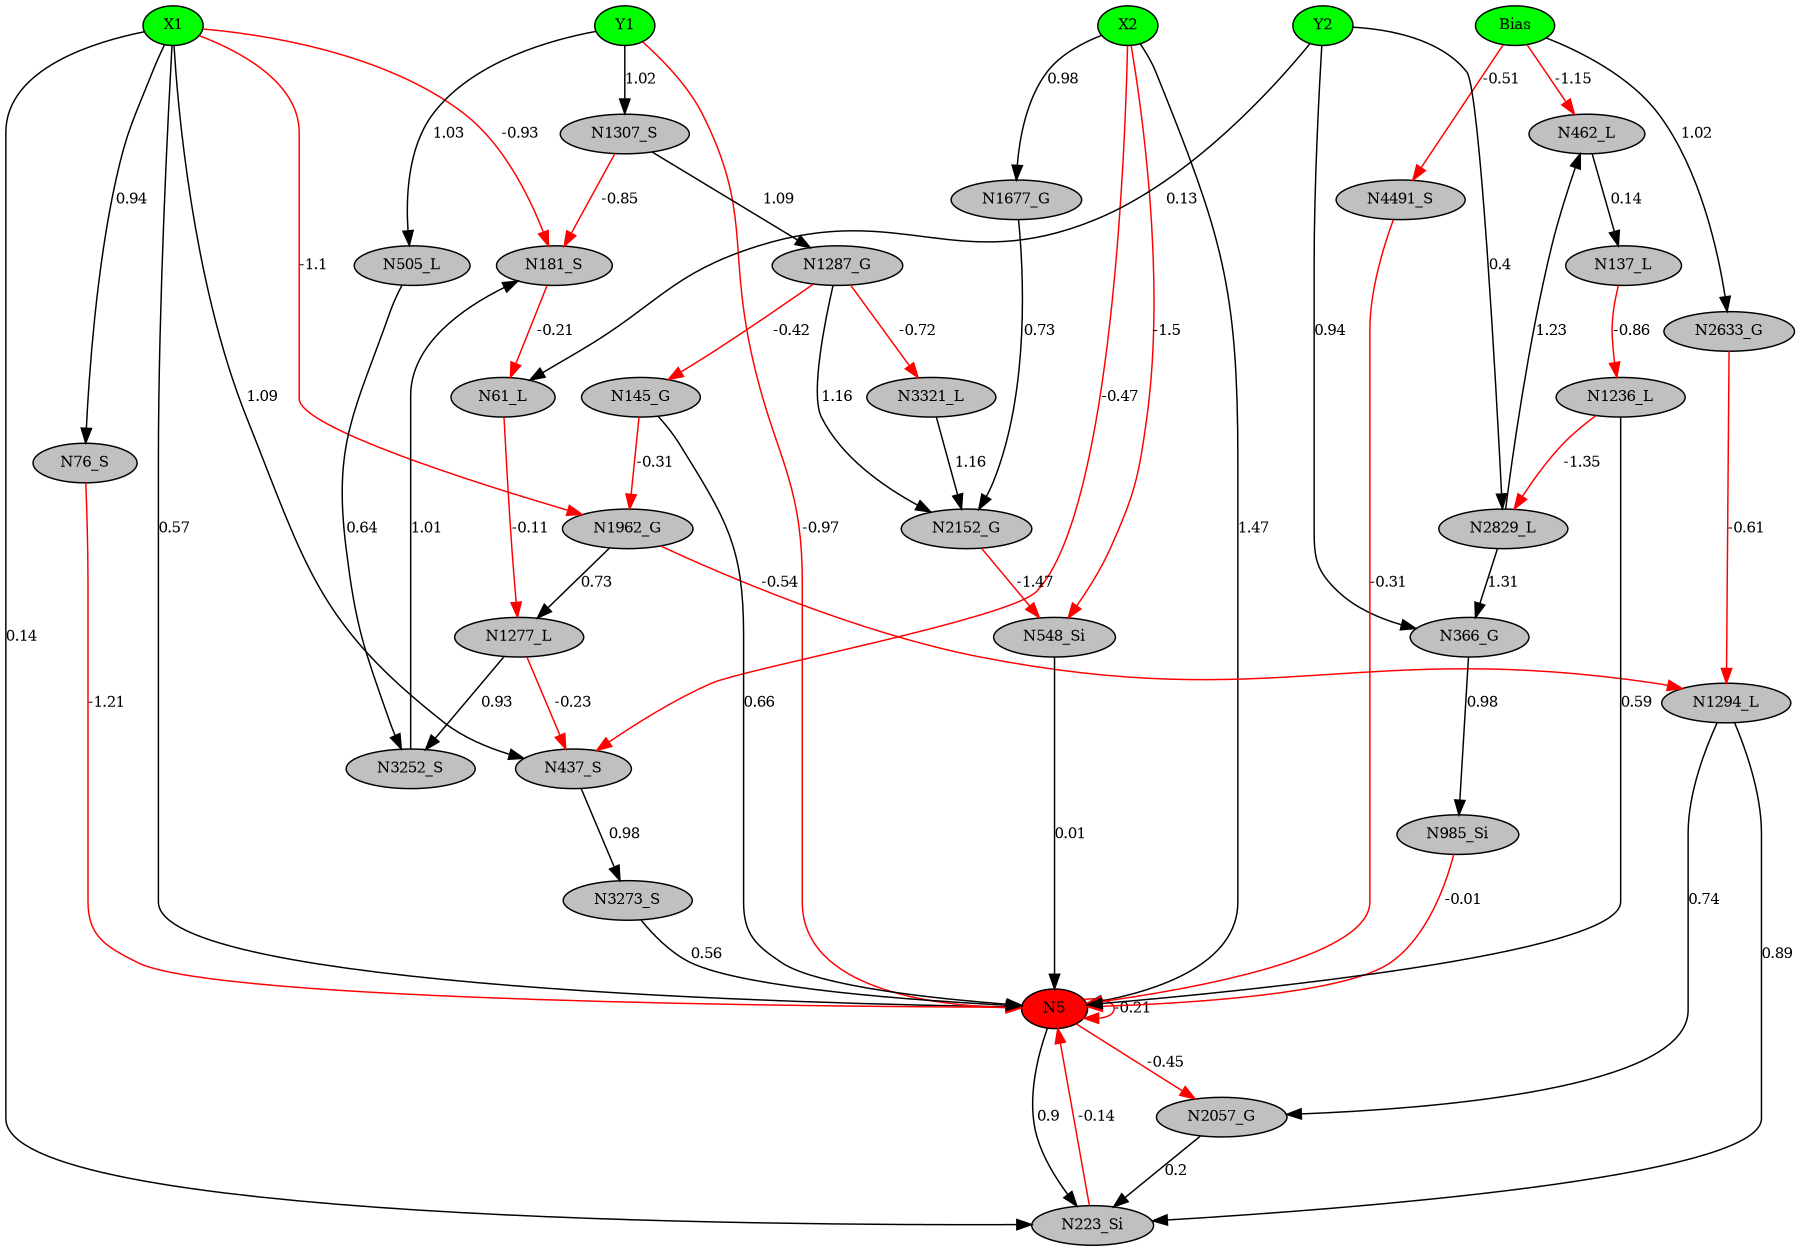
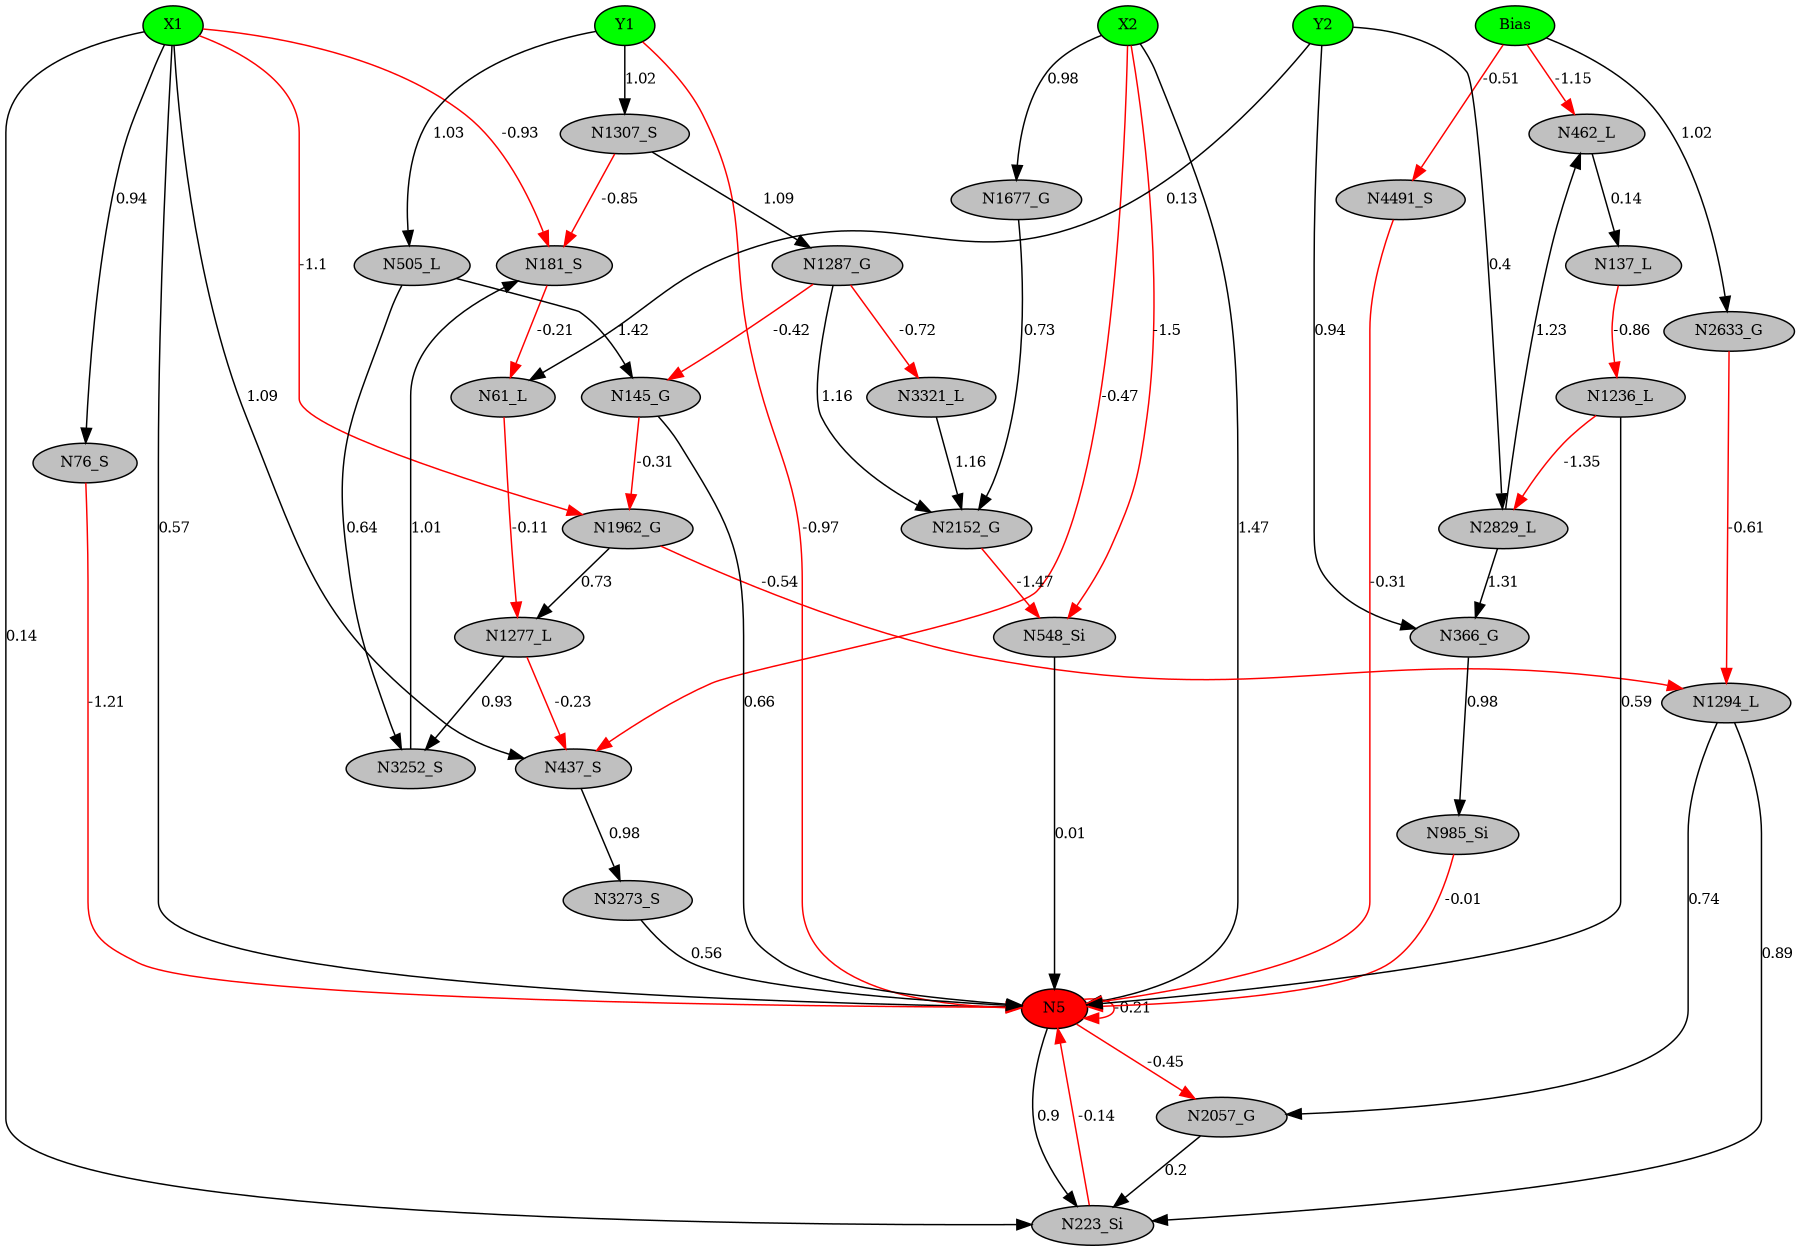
none -> (552, 304)
